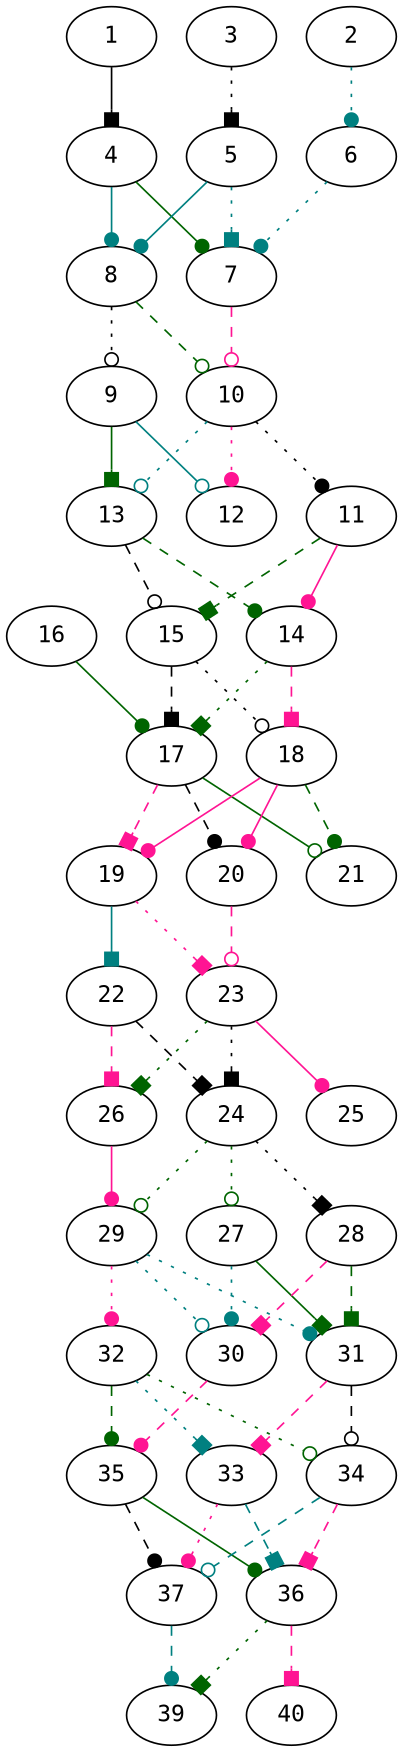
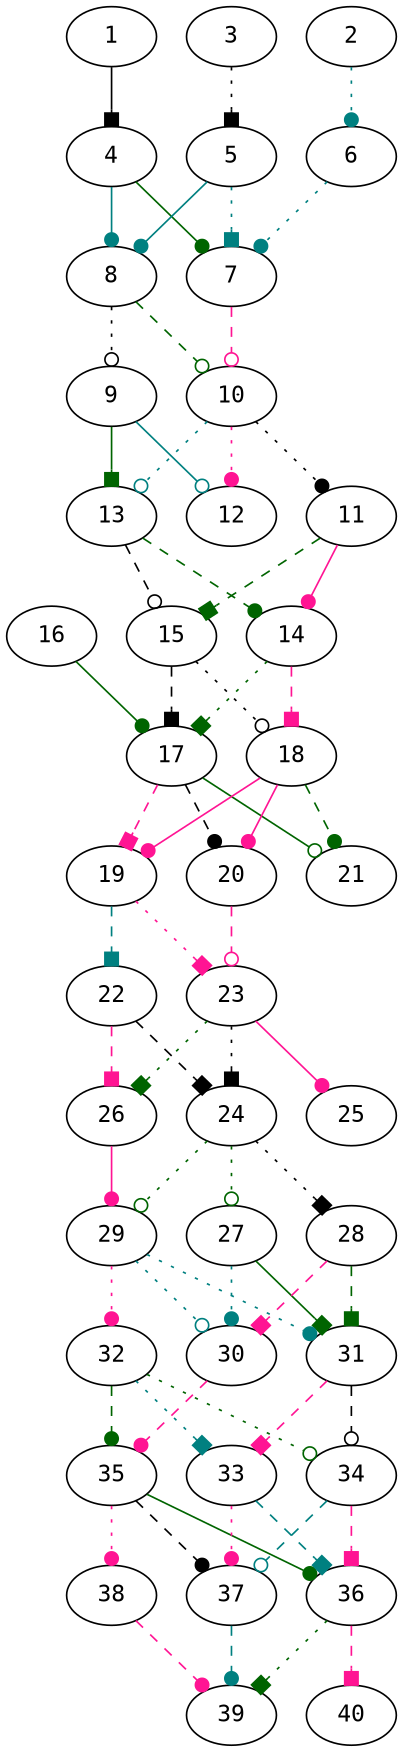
(112, 928) -> (112, 928)
none -> (112, 1595)
